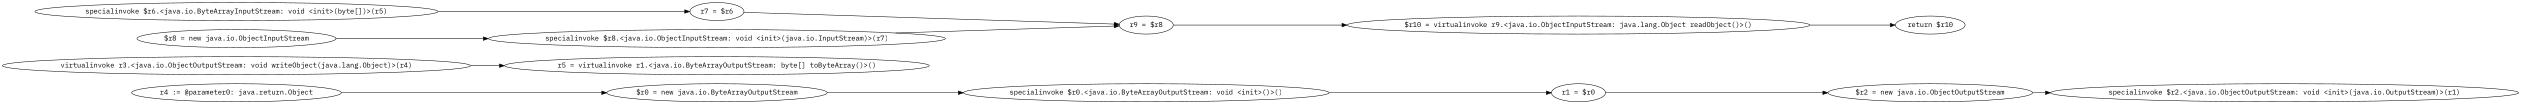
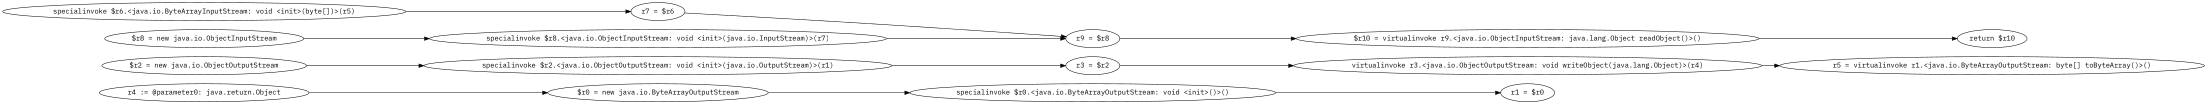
none -> (1093, 66)
(1714, 93) -> none
